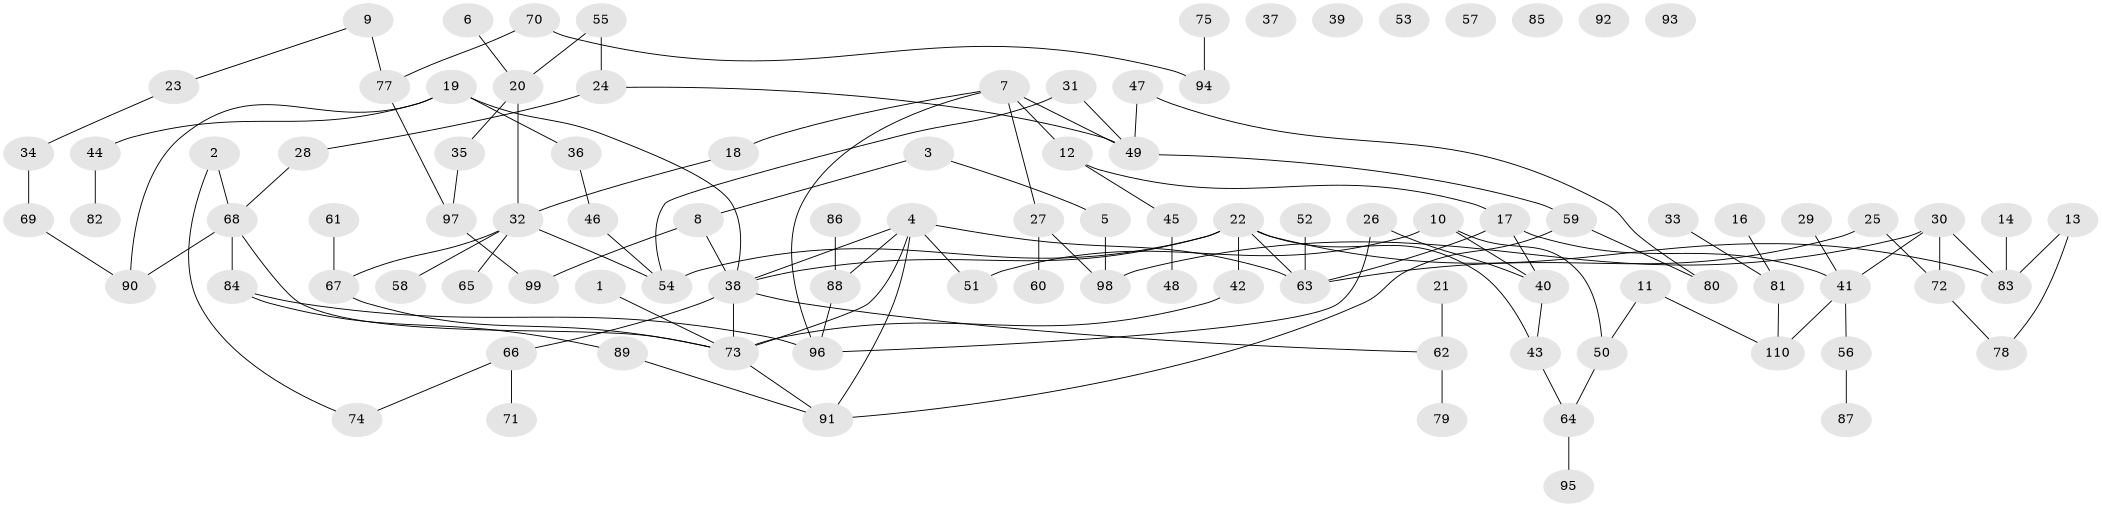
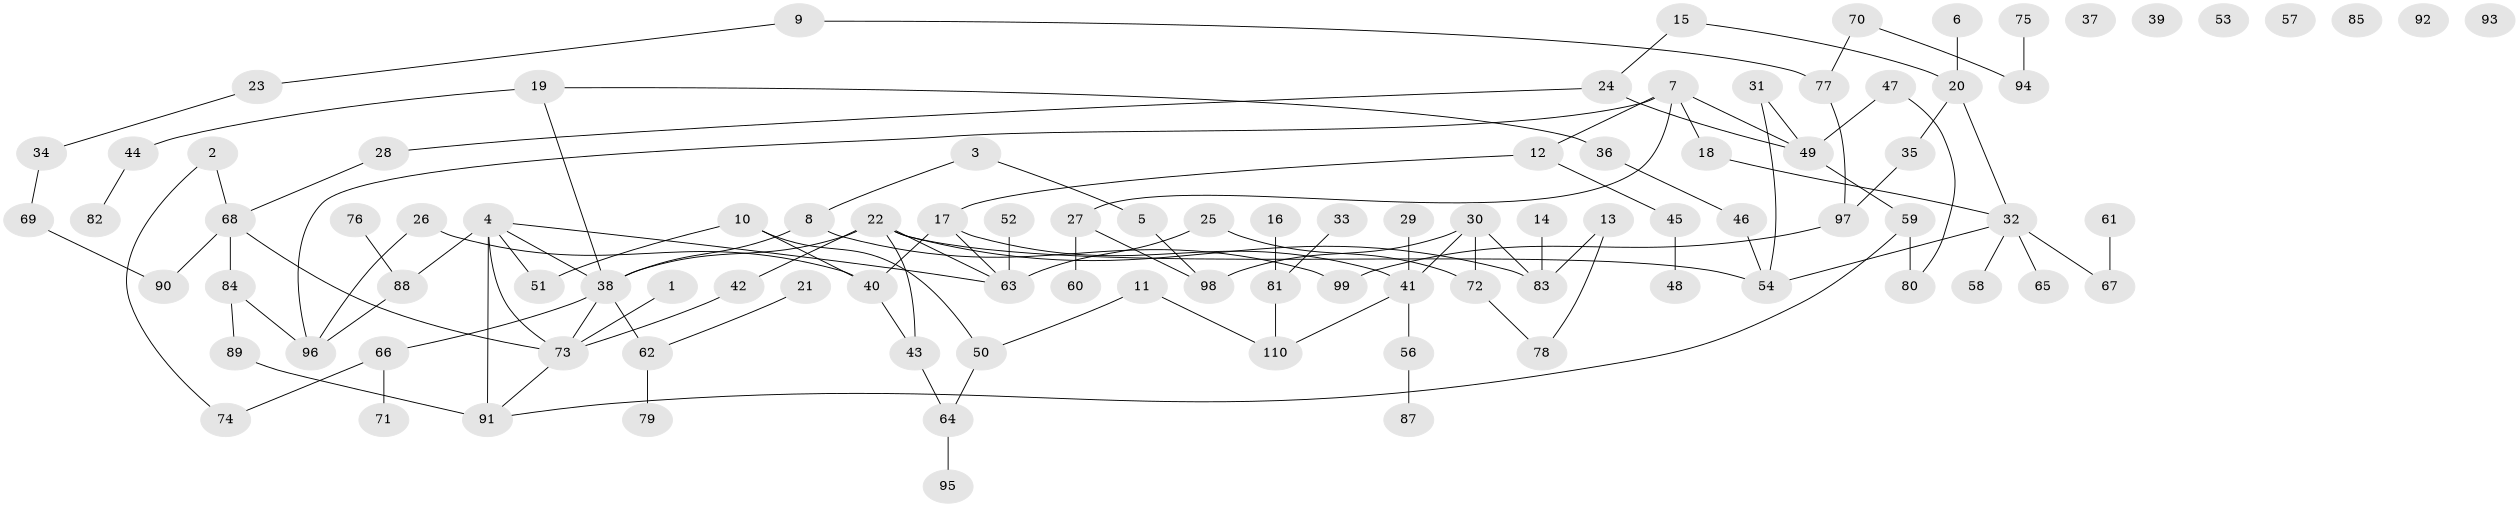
(601, 20) -> (1682, 20)
(232, 110) -> none
(835, 220) -> (355, 220)
(531, 326) -> none
